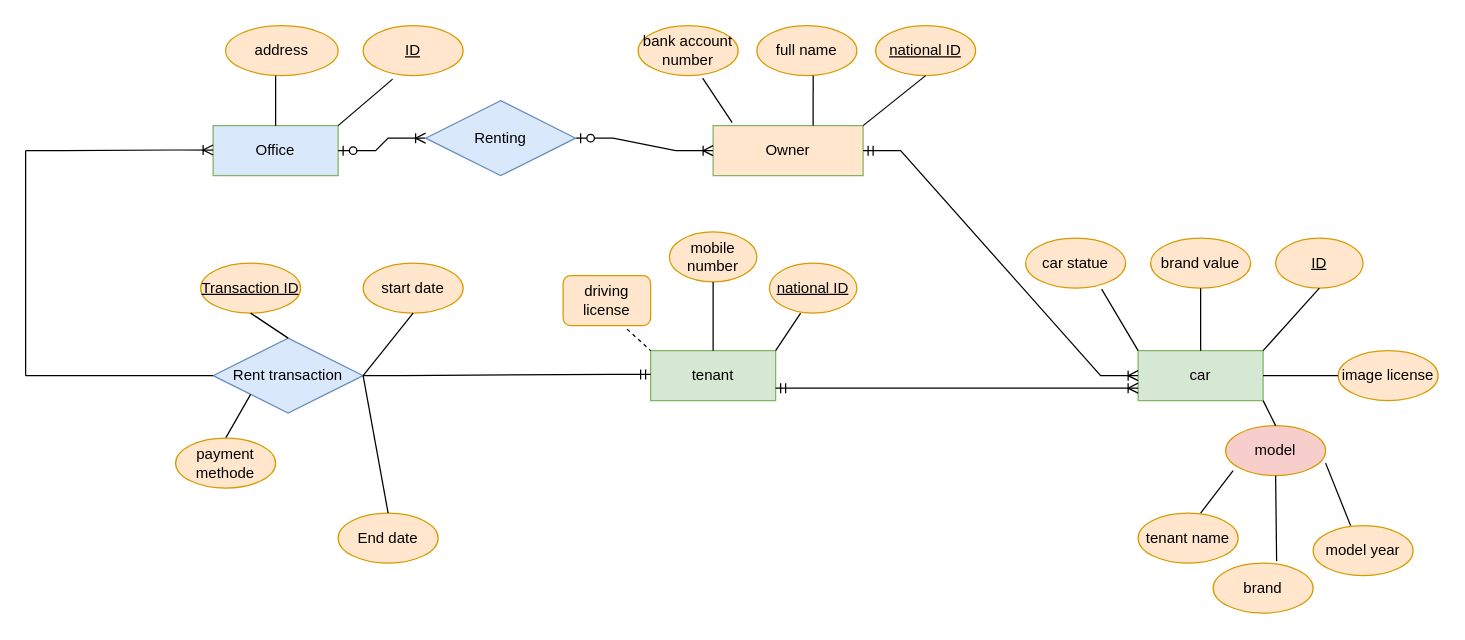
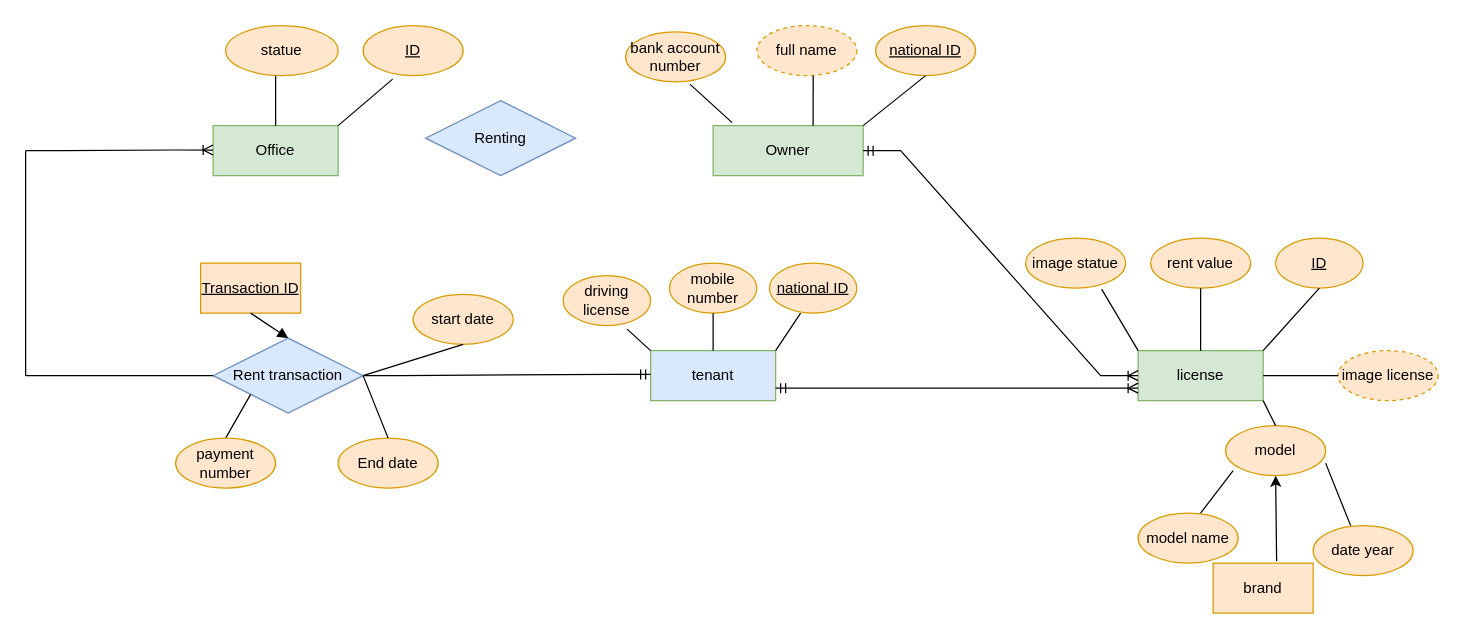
(282, 51) -> (282, 51)
(688, 51) -> (676, 57)
(807, 51) -> (807, 51)
(644, 144) -> none
(382, 145) -> none
(276, 151) -> (276, 151)
(788, 151) -> (788, 151)
(713, 257) -> (713, 288)
(1076, 263) -> (1076, 263)
(1201, 263) -> (1201, 263)
(251, 288) -> (251, 288)
(413, 288) -> (463, 319)
(607, 301) -> (607, 301)
(282, 334) -> (278, 331)
(638, 340) -> (638, 340)
(713, 376) -> (713, 376)
(1201, 376) -> (1201, 376)
(1388, 376) -> (1388, 376)
(1276, 451) -> (1276, 451)
(226, 463) -> (226, 463)
(1276, 482) -> (1276, 486)
(388, 538) -> (388, 463)
(1188, 538) -> (1188, 538)
(1363, 551) -> (1363, 551)
(1263, 588) -> (1263, 588)
